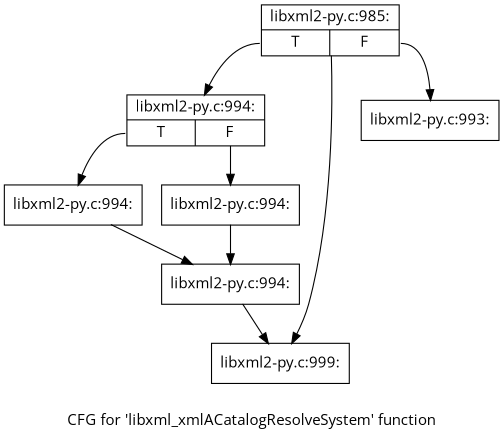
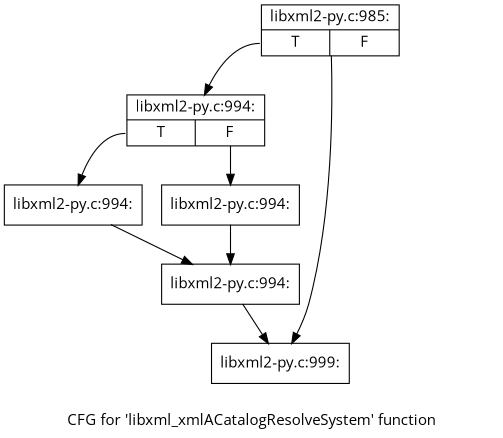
(430, 120) -> none
